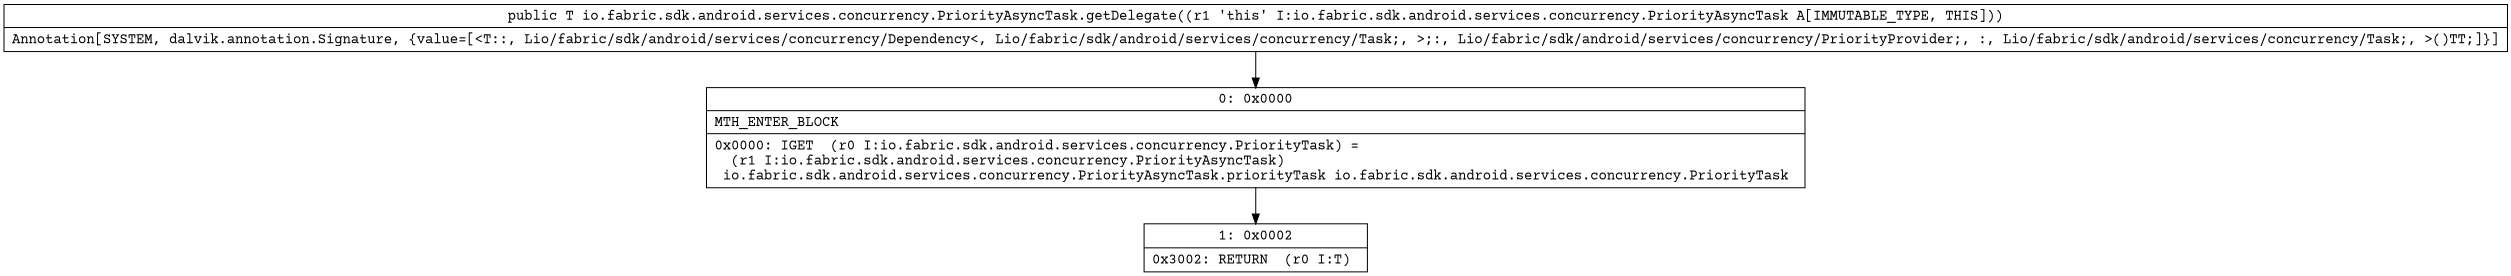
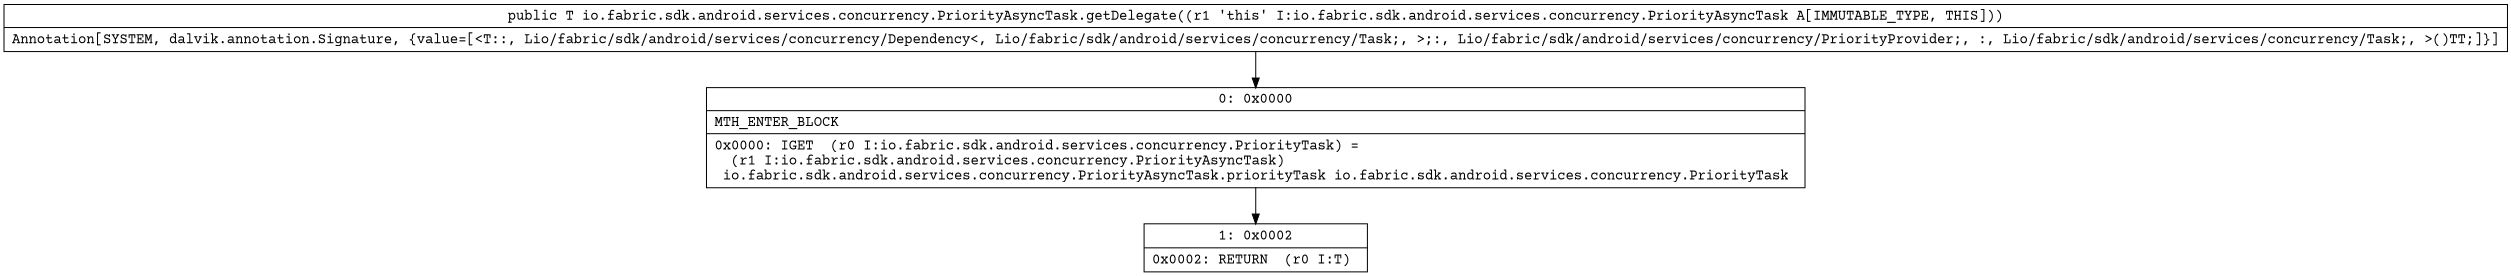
(1256, 259) -> (1256, 259)
